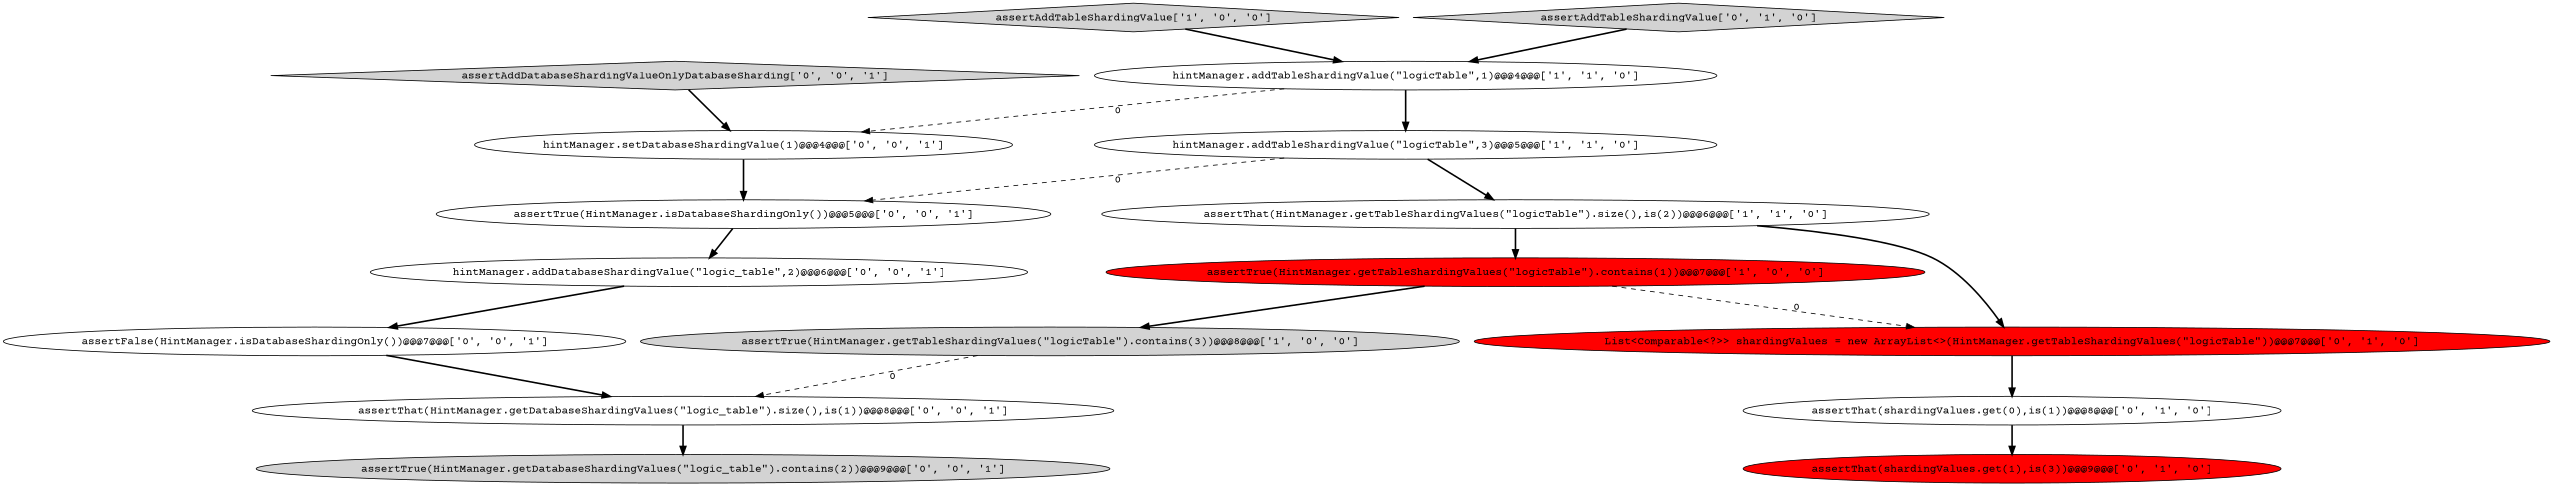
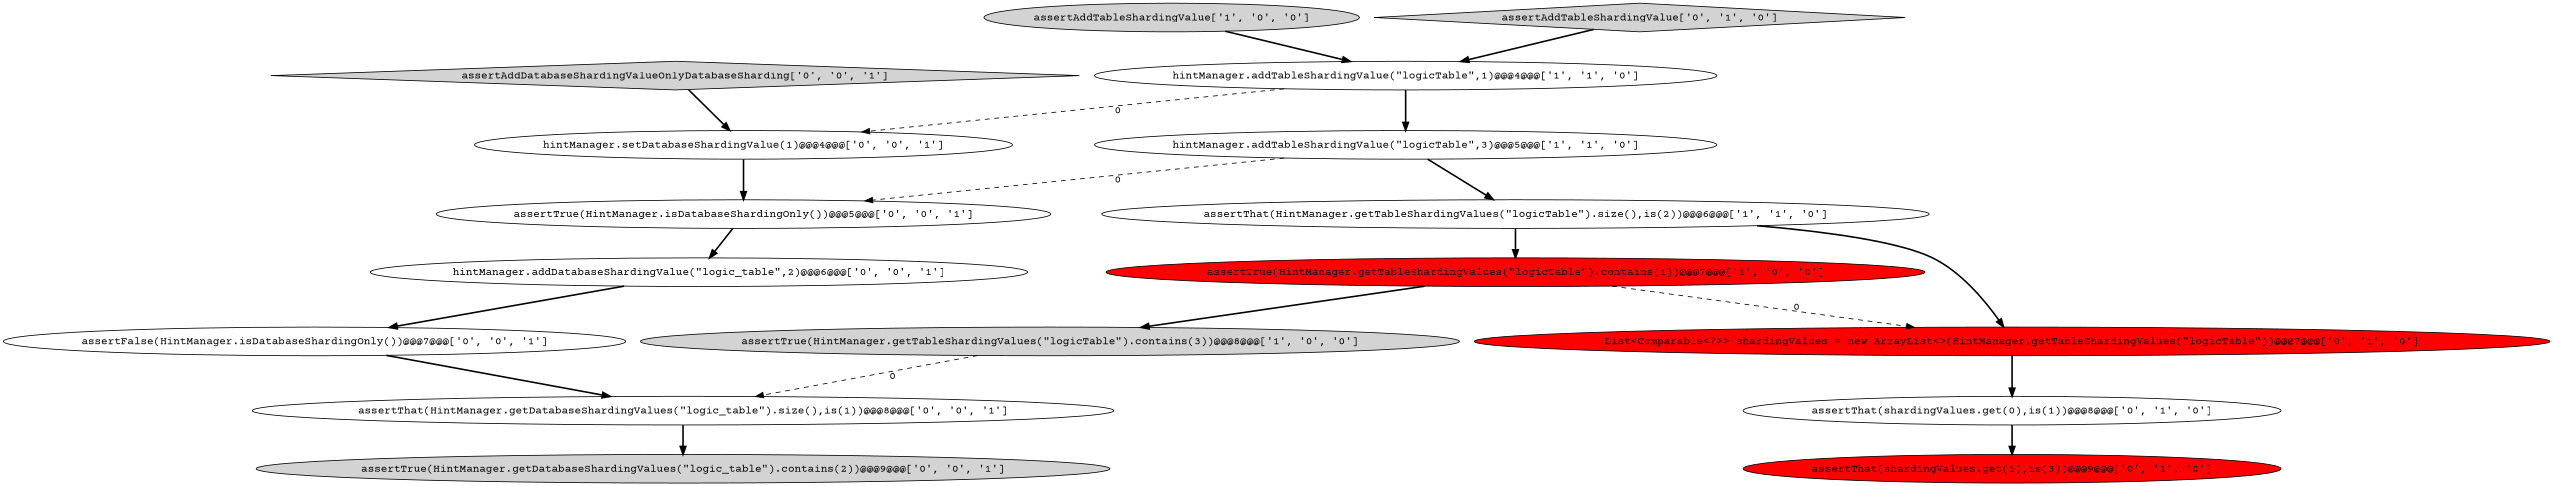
(1134, 18) -> (1172, 18)
